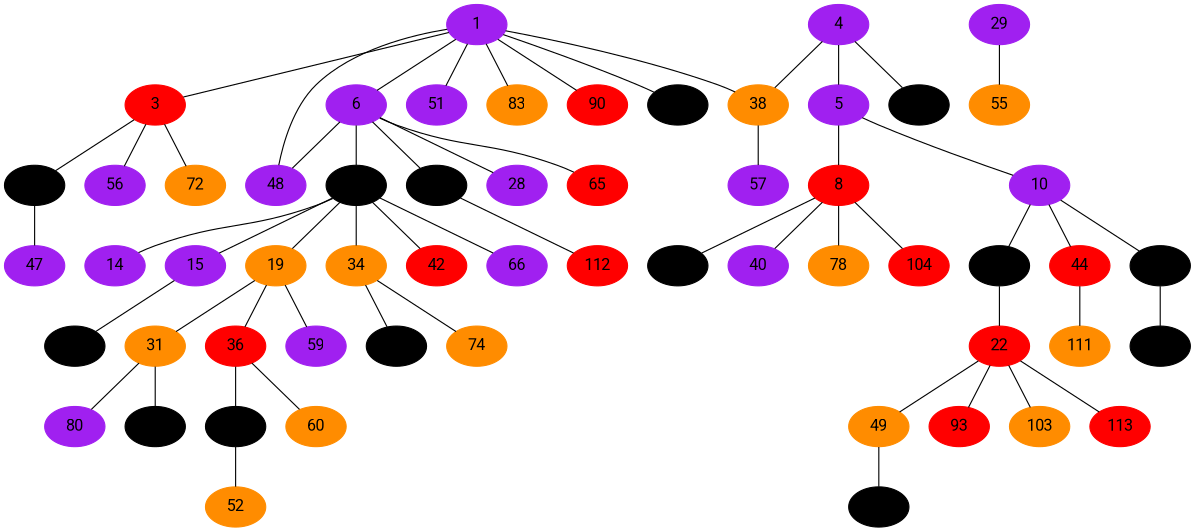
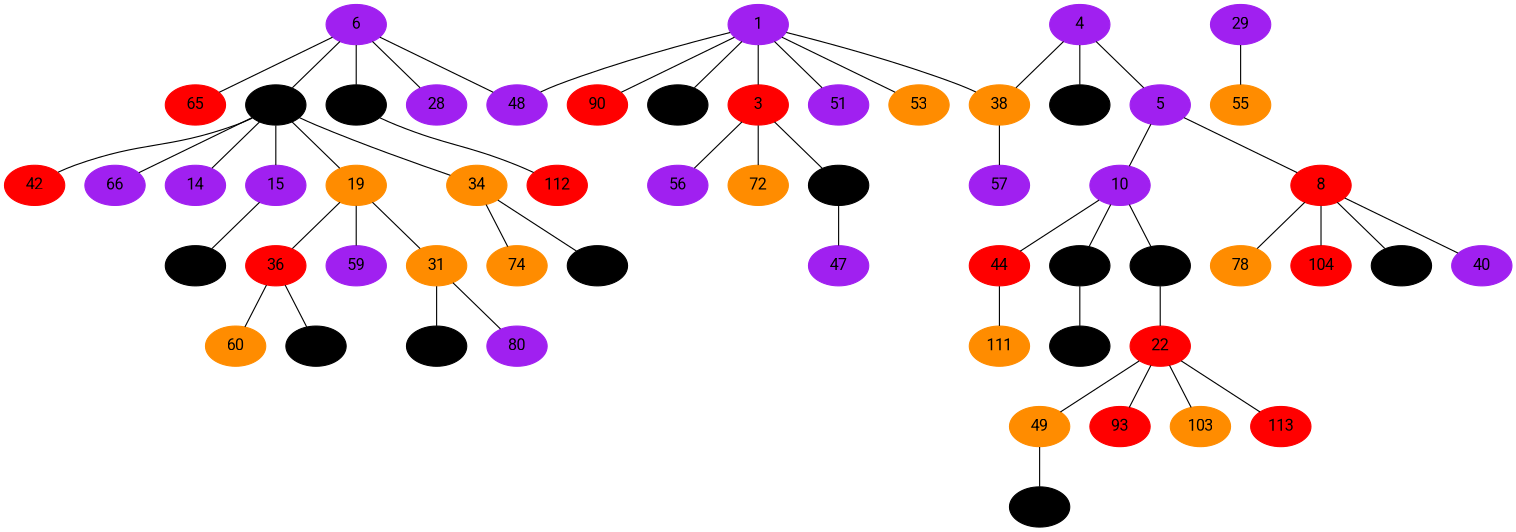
(416, 65) -> none
(517, 105) -> (919, 105)
(236, 507) -> none
